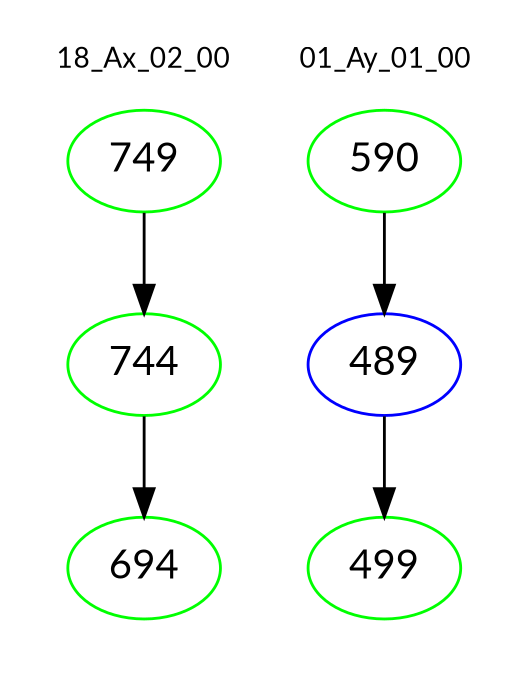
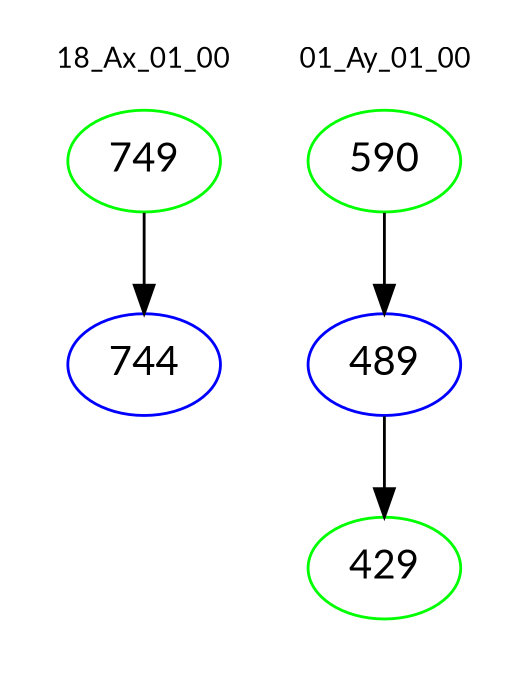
(144, 61) -> (144, 61)
(144, 365) -> (144, 365)
(144, 568) -> none
(384, 568) -> (384, 568)
